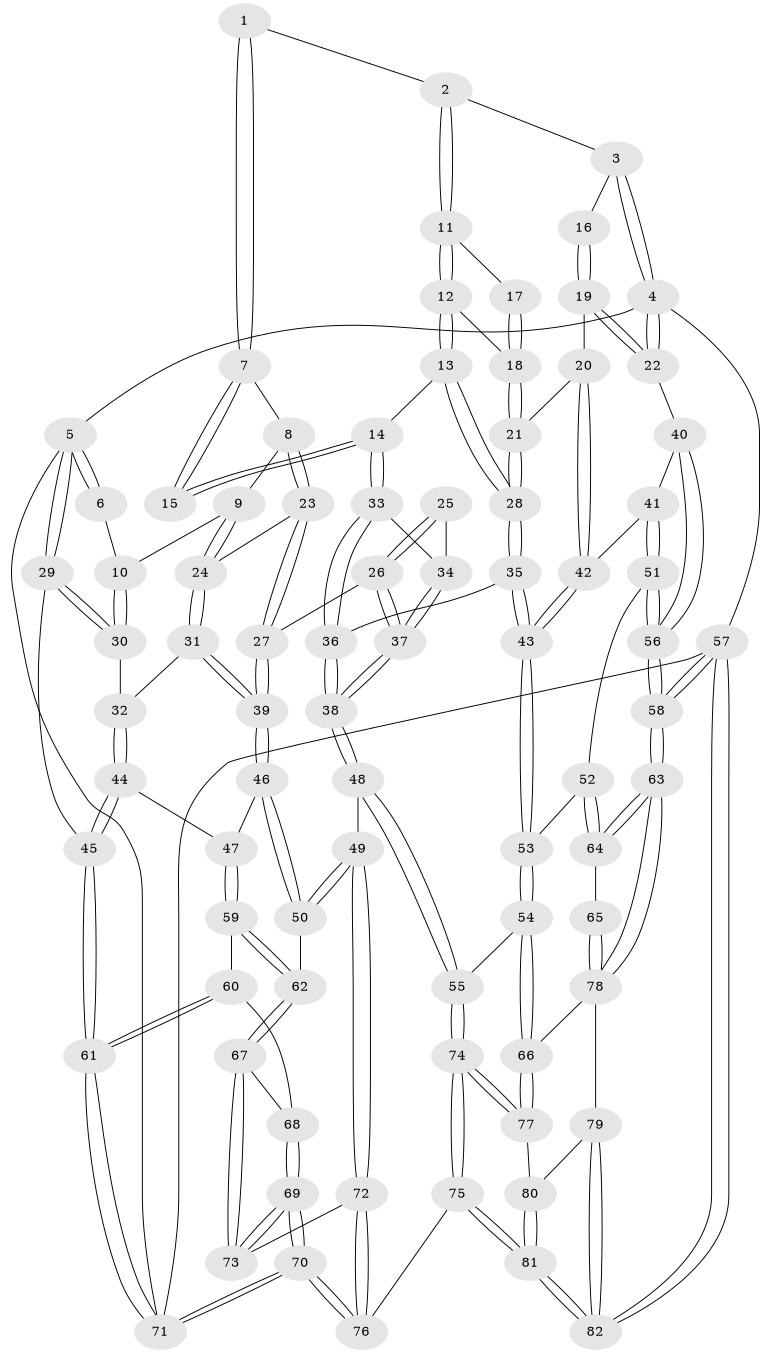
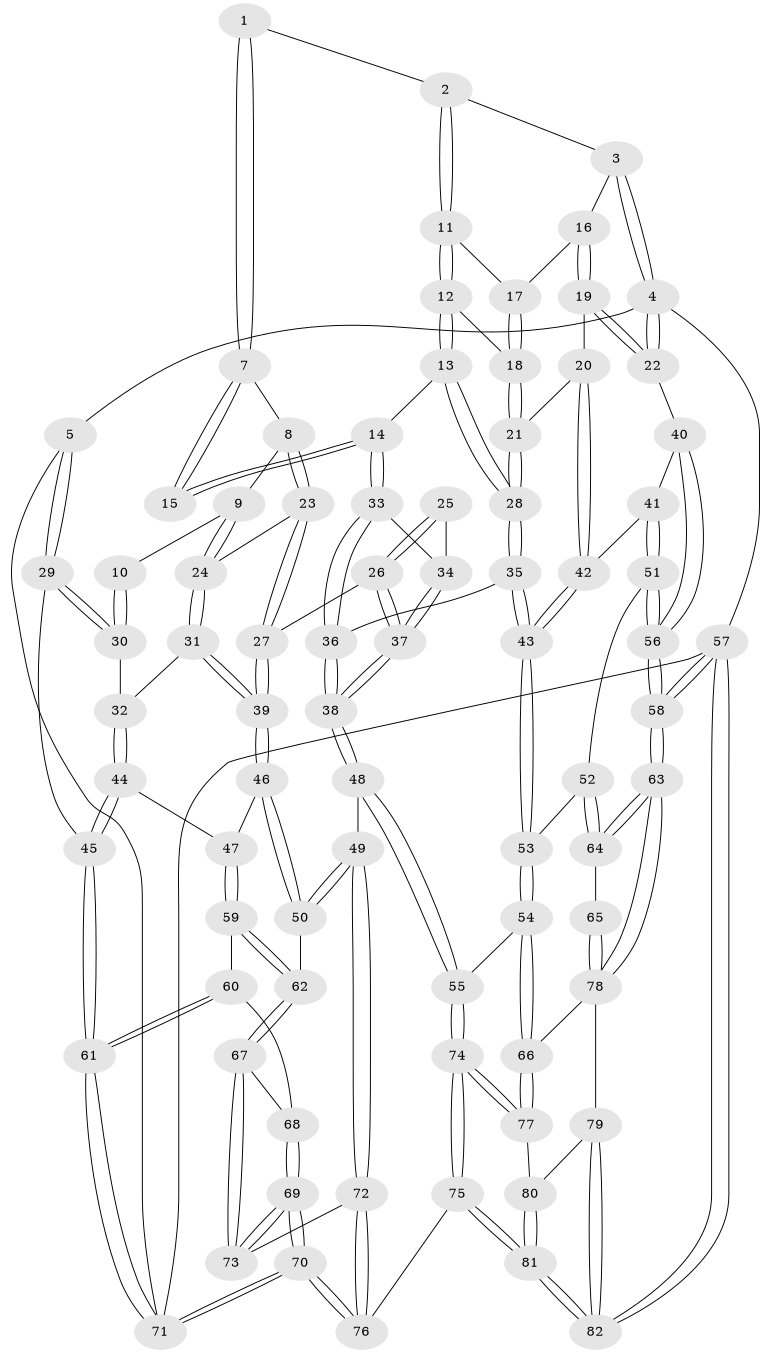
none -> (550, 262)
(101, 504) -> none
